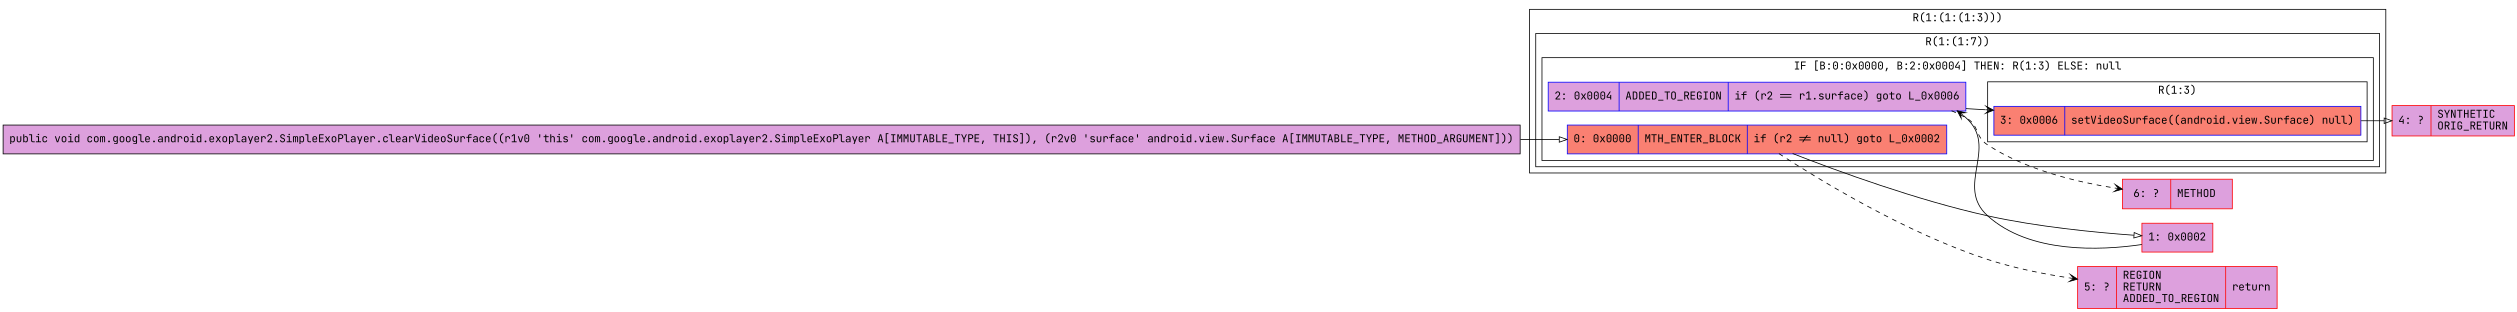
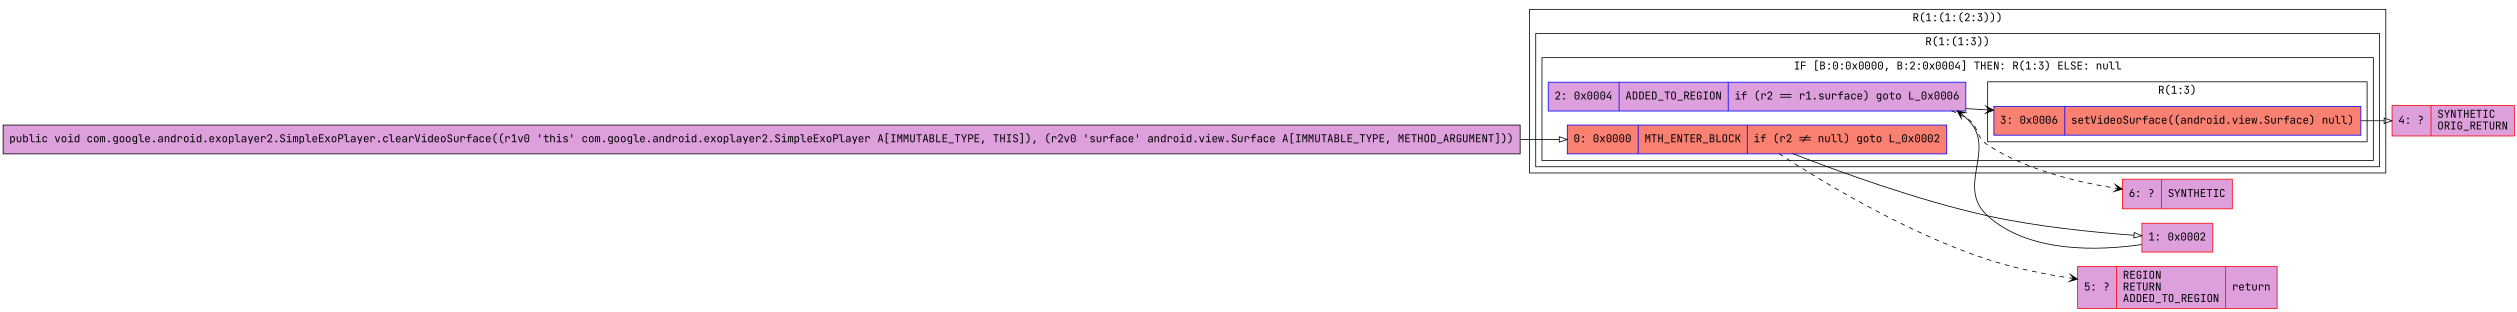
(1958, 18) -> (1958, 18)
(1958, 42) -> (1958, 42)
(2196, 194) -> (2197, 194)
